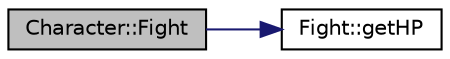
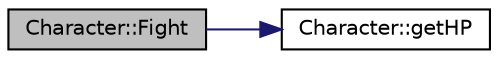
(362, 29) -> (386, 29)
